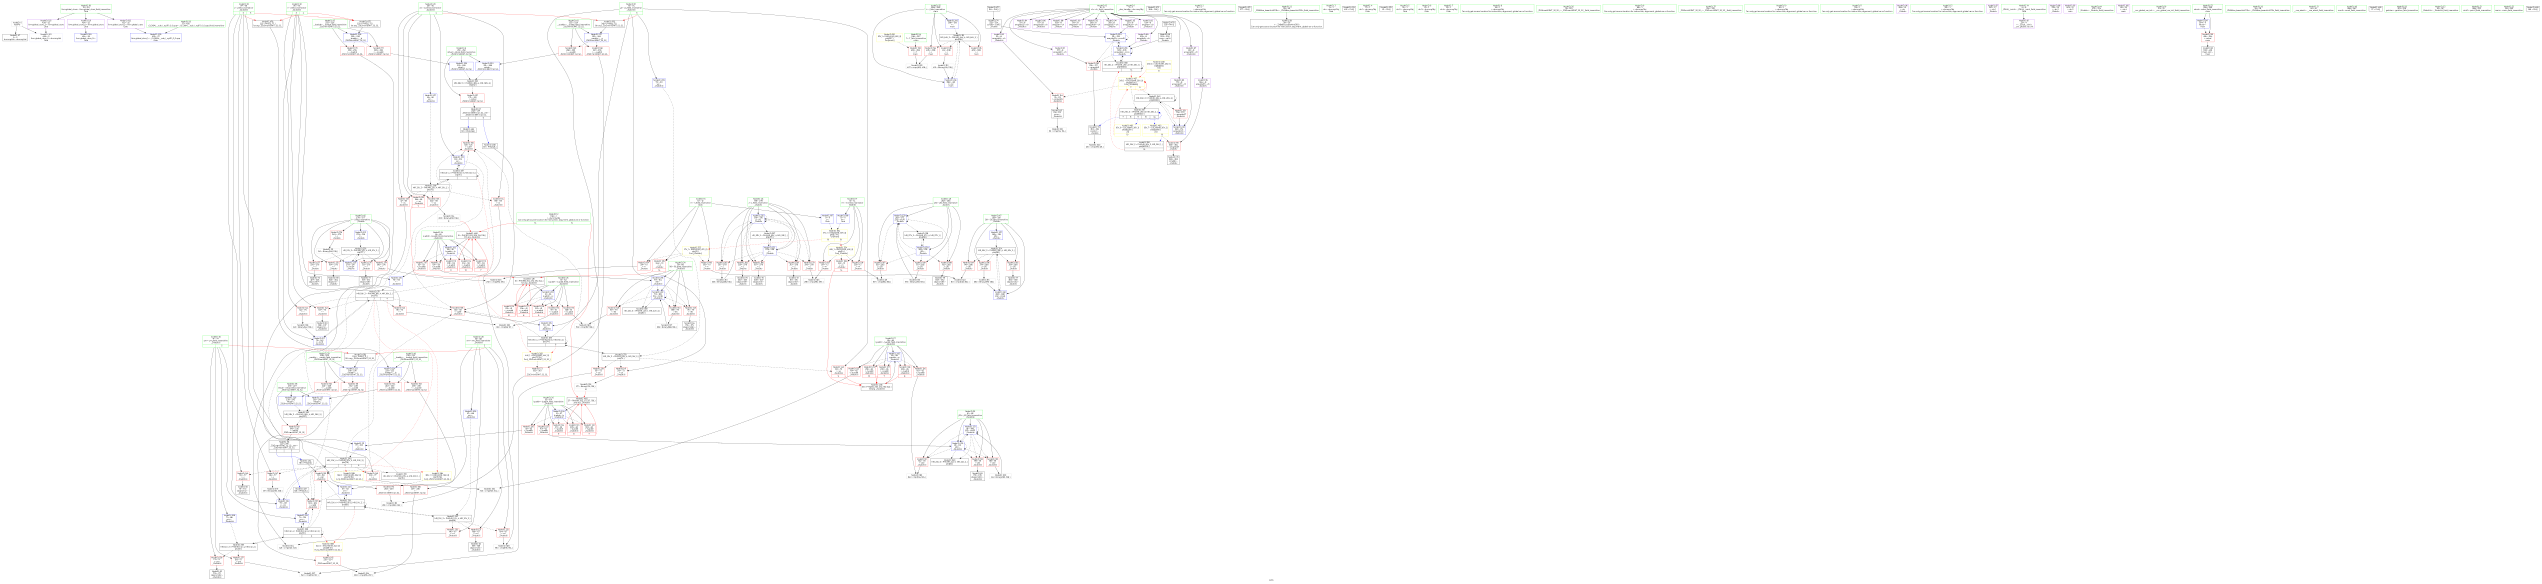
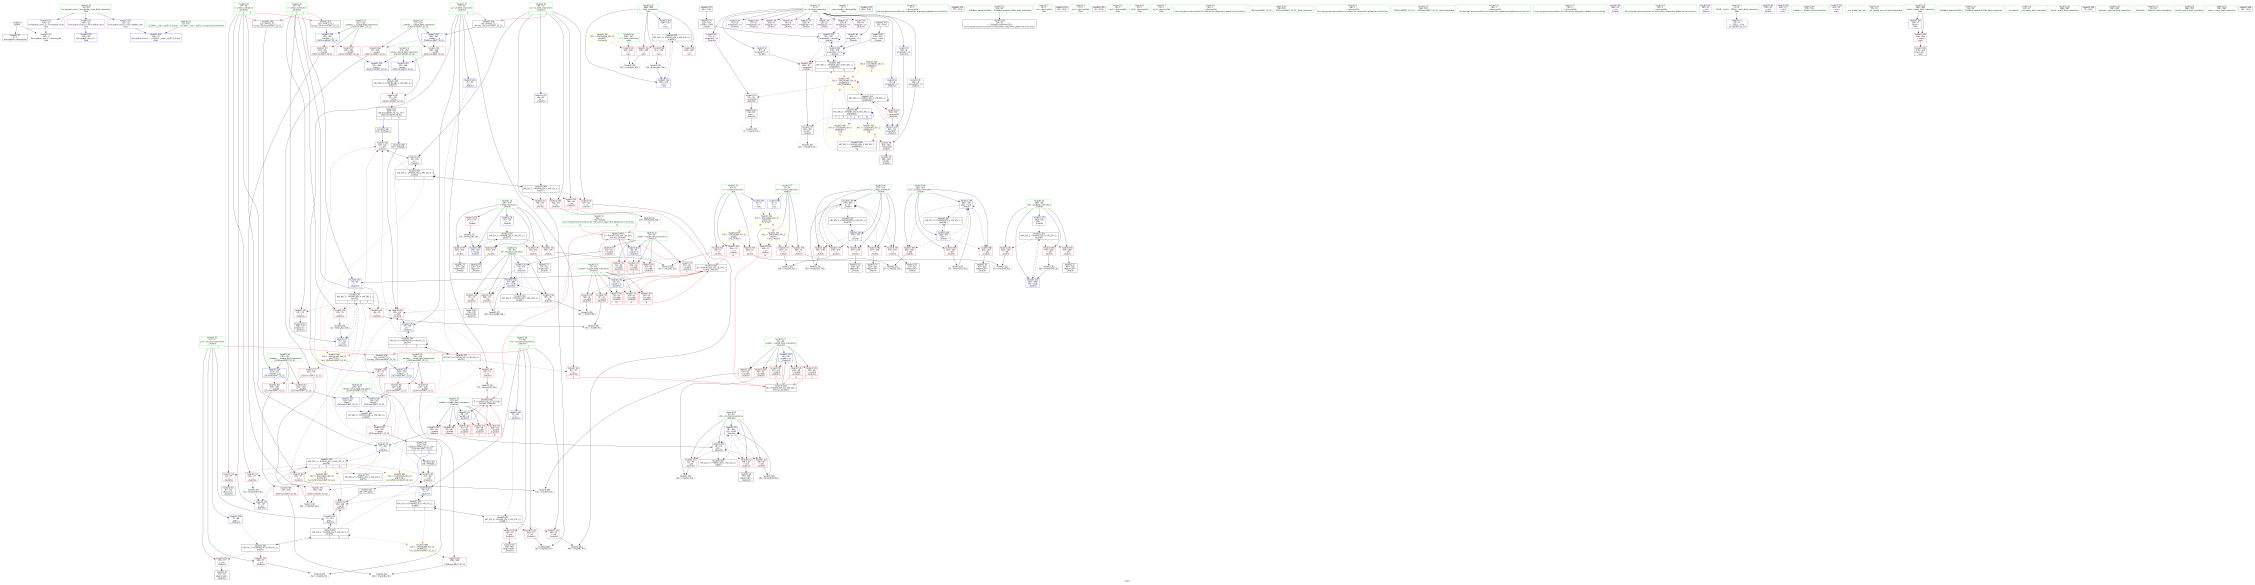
(443, 258) -> (531, 308)
